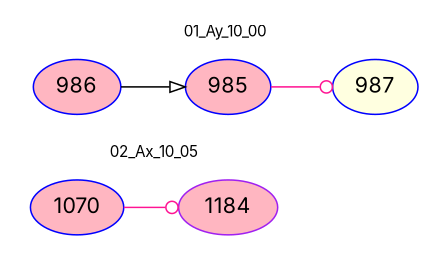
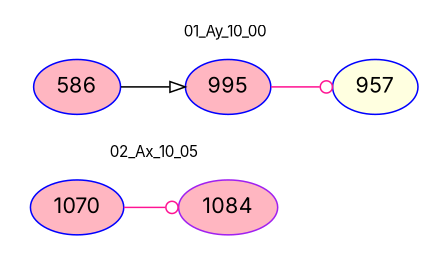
(77, 87) -> (77, 87)
(228, 87) -> (228, 87)
(375, 87) -> (375, 87)
(228, 207) -> (228, 207)
